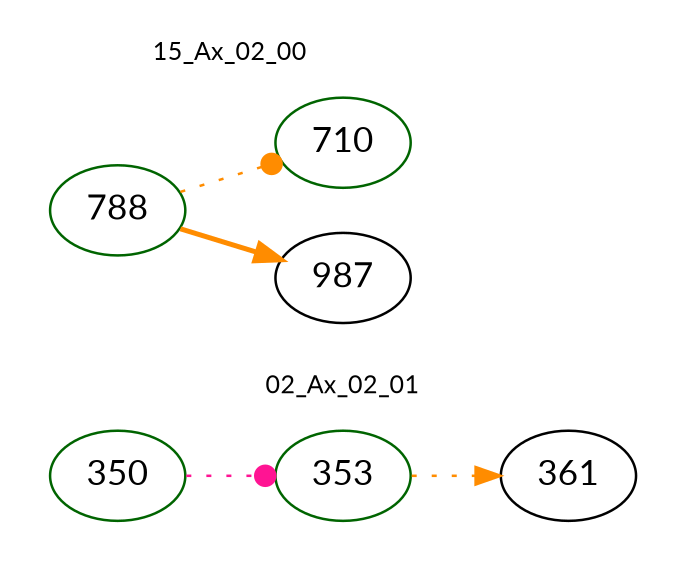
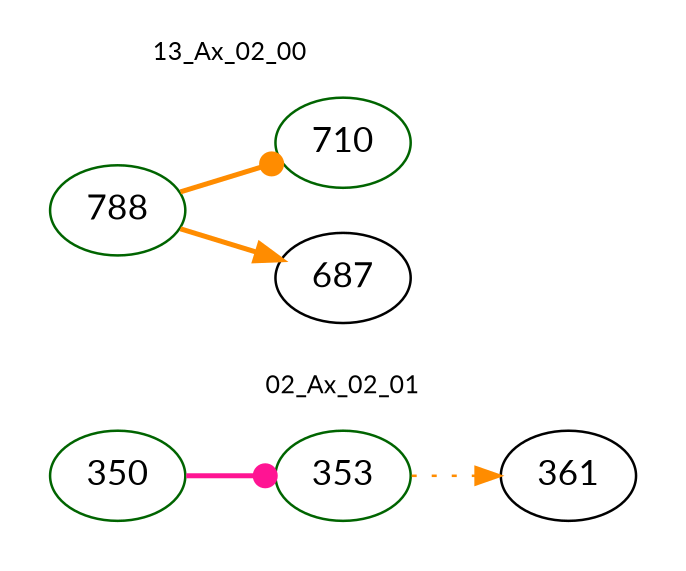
(230, 54) -> (230, 54)
(221, 179) -> (221, 179)
(343, 278) -> (343, 278)
(221, 476) -> (221, 476)
